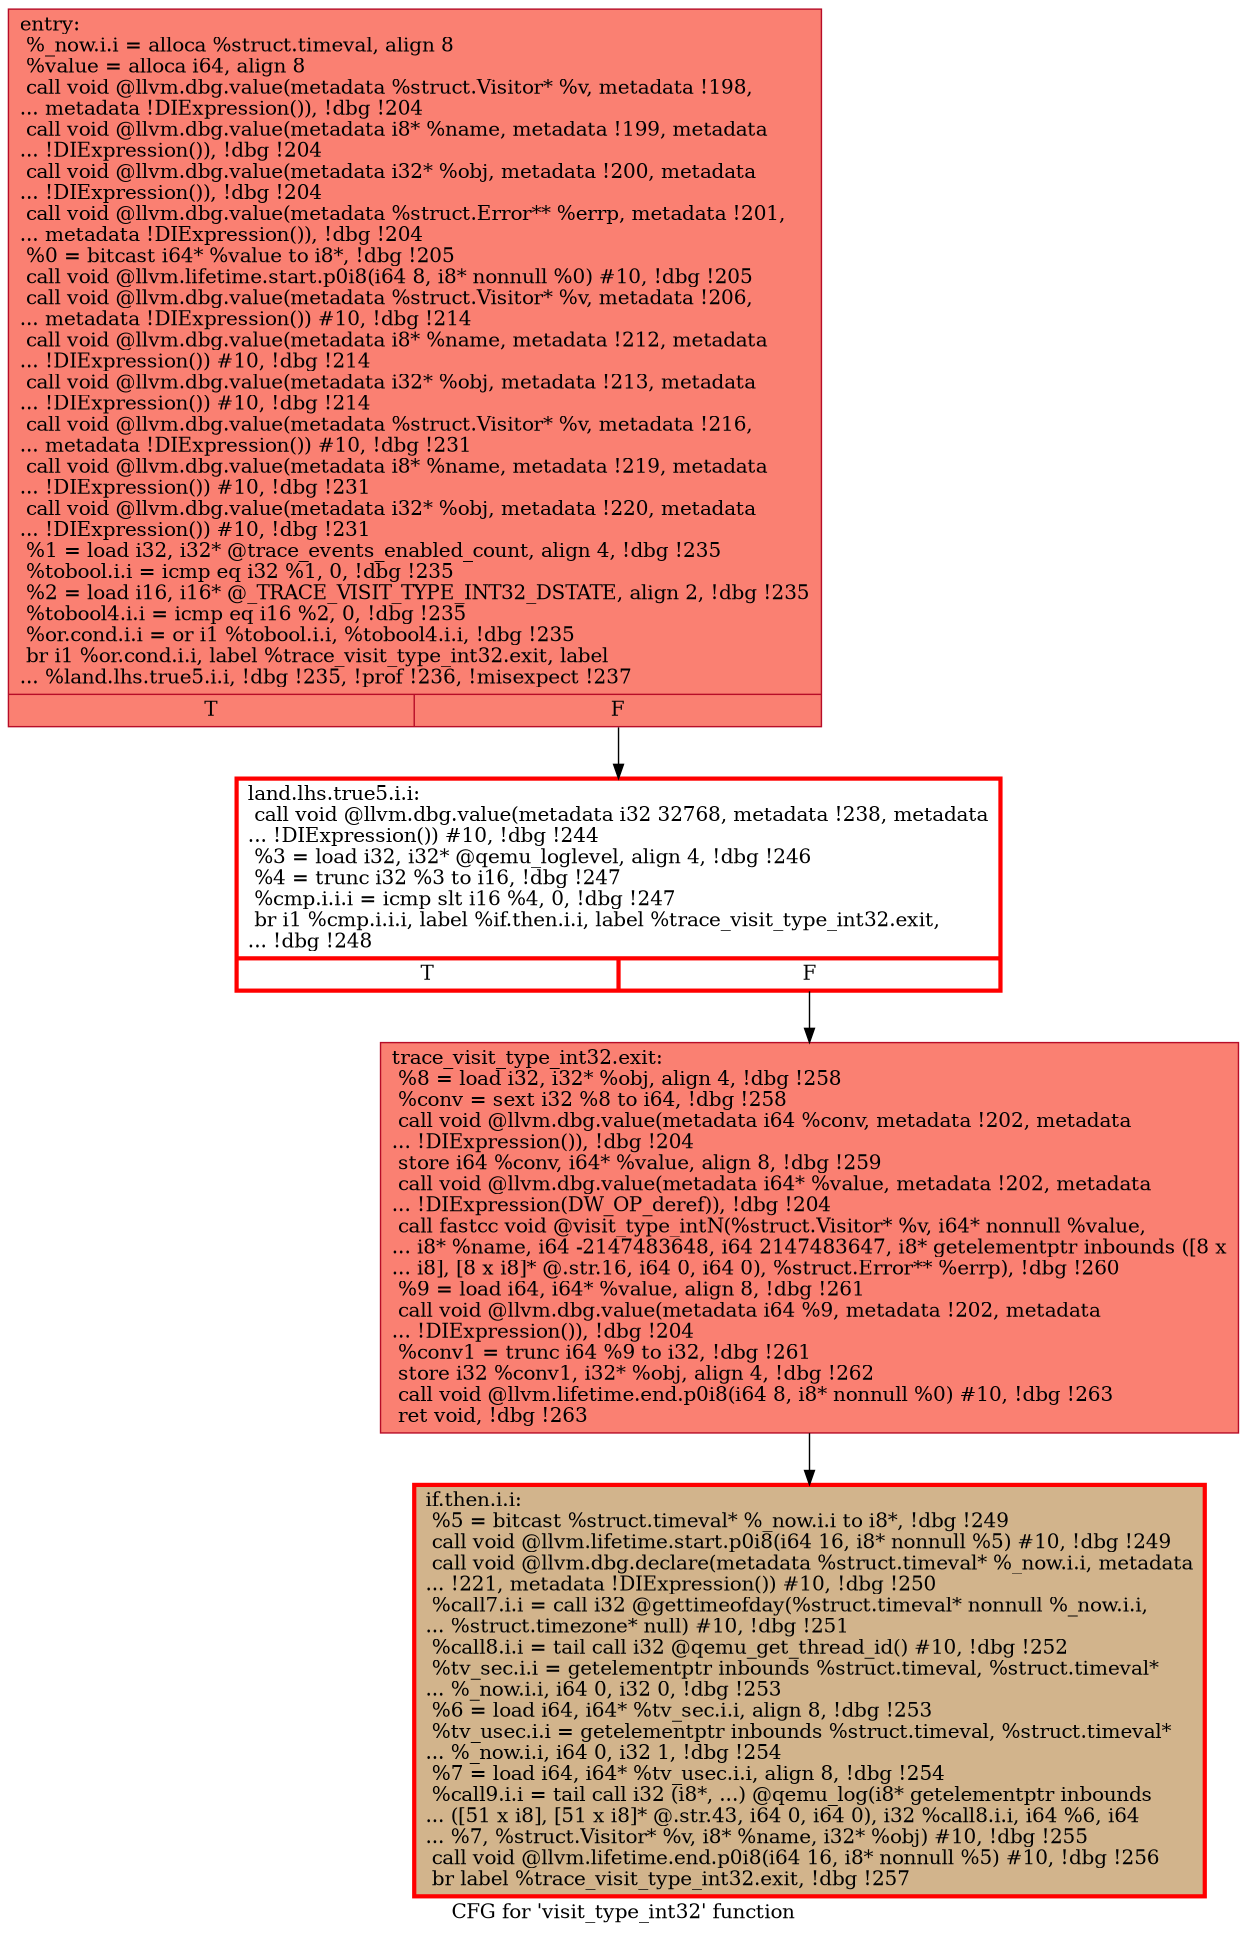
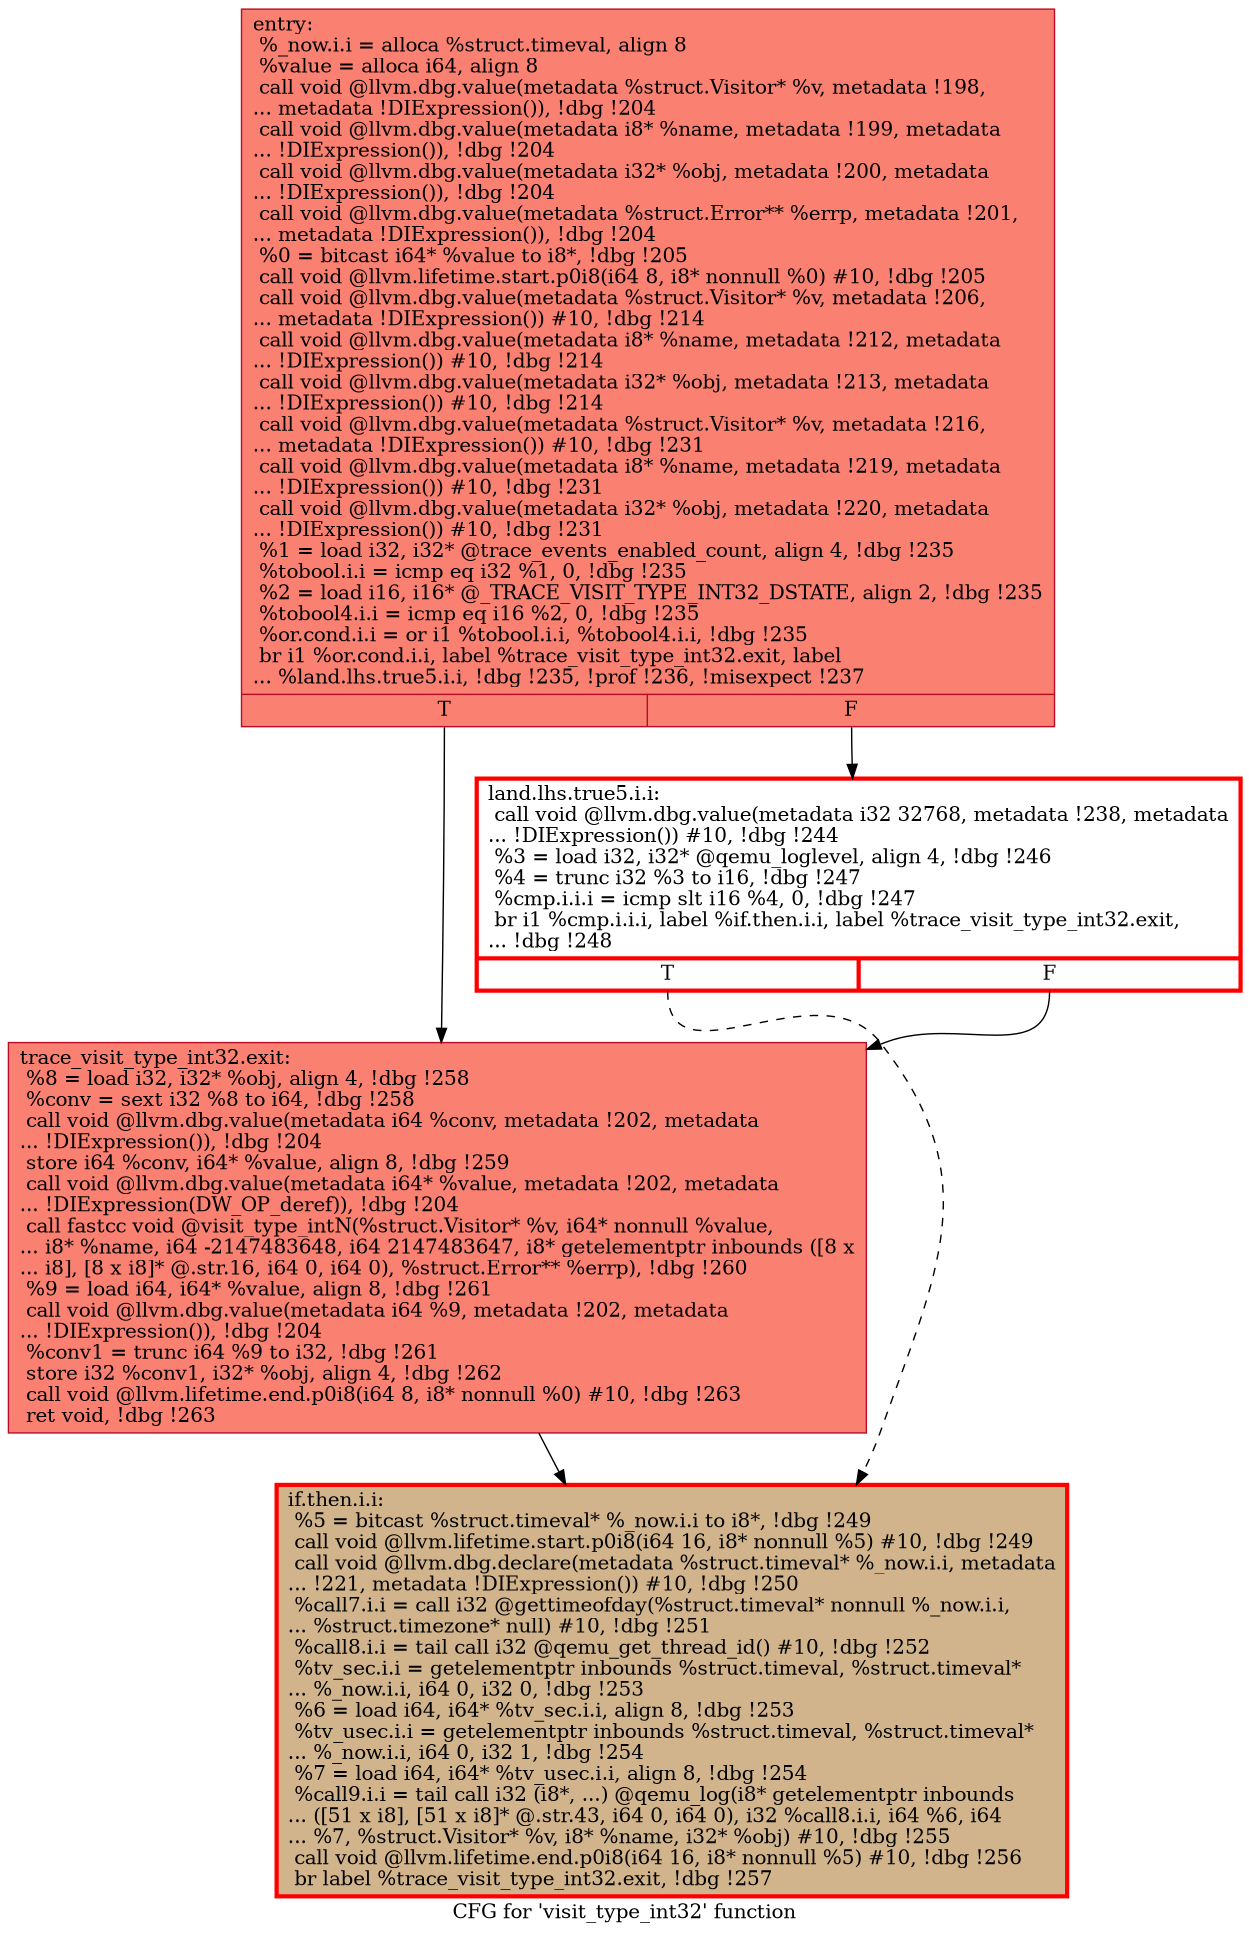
none -> (444, 878)
none -> (932, 1135)
